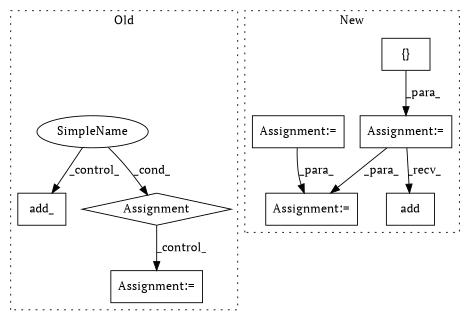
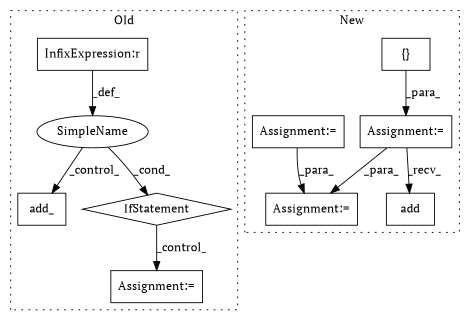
none -> (93, 54)
(157, 209) -> (157, 209)
